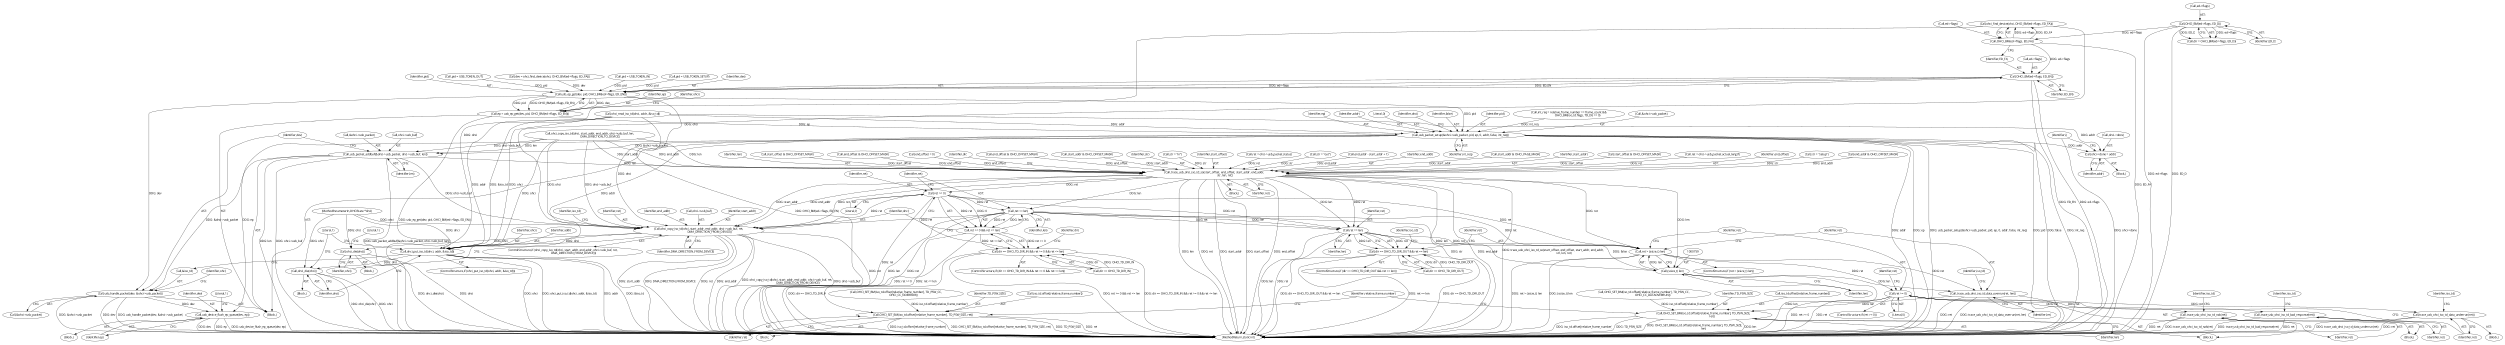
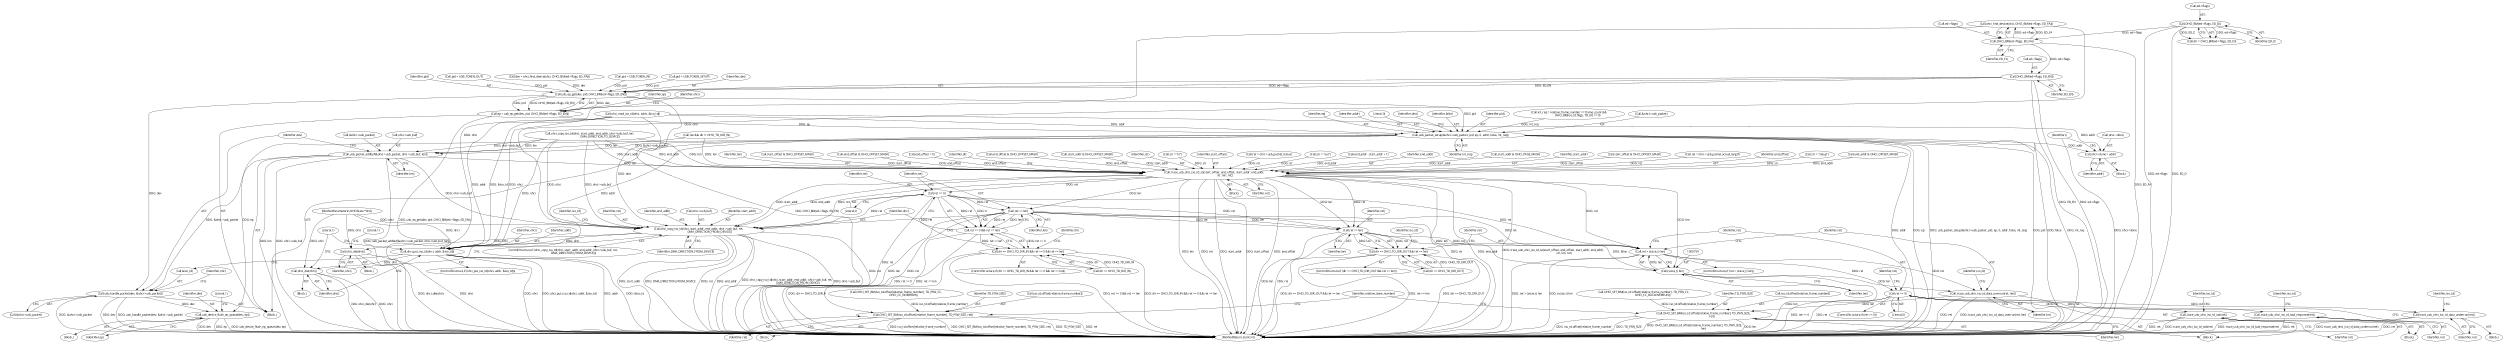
(2013, 68) -> (1997, 50)
(1346, 88) -> none
none -> (707, 135)
(1373, 294) -> (1373, 294)
